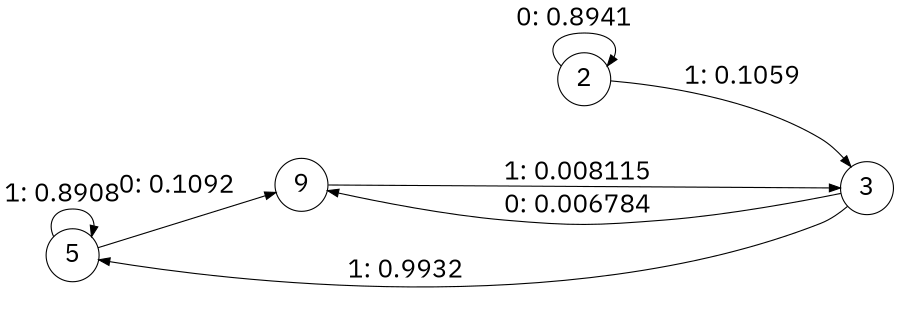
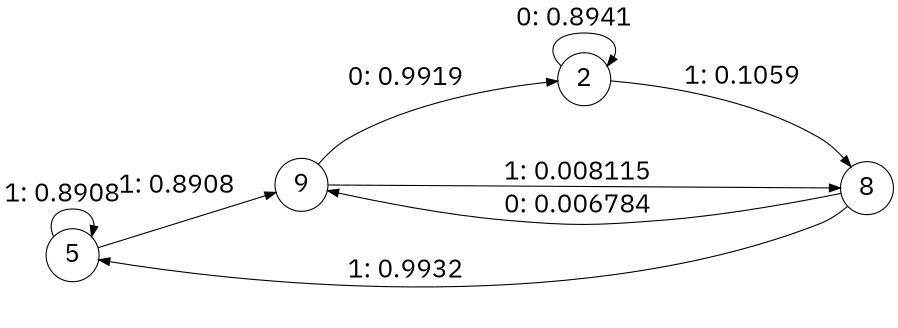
none -> (425, 106)
(187, 186) -> (187, 186)
(867, 188) -> (867, 188)
